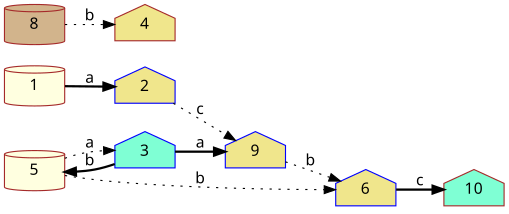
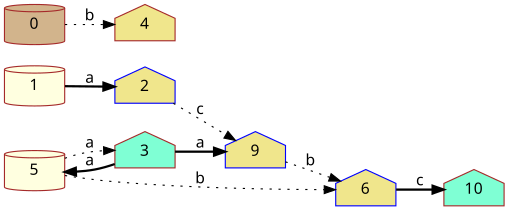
(35, 25) -> (35, 25)
(145, 152) -> (145, 152)
(90, 161) -> (90, 161)
